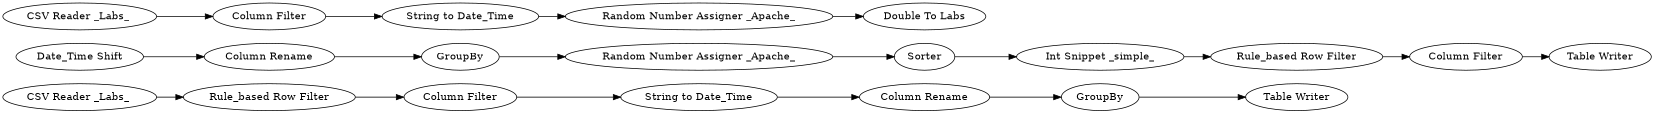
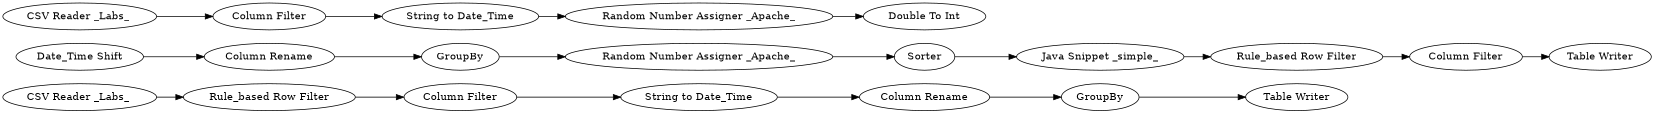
(925, 16) -> (925, 16)
(1100, 57) -> (1100, 57)
